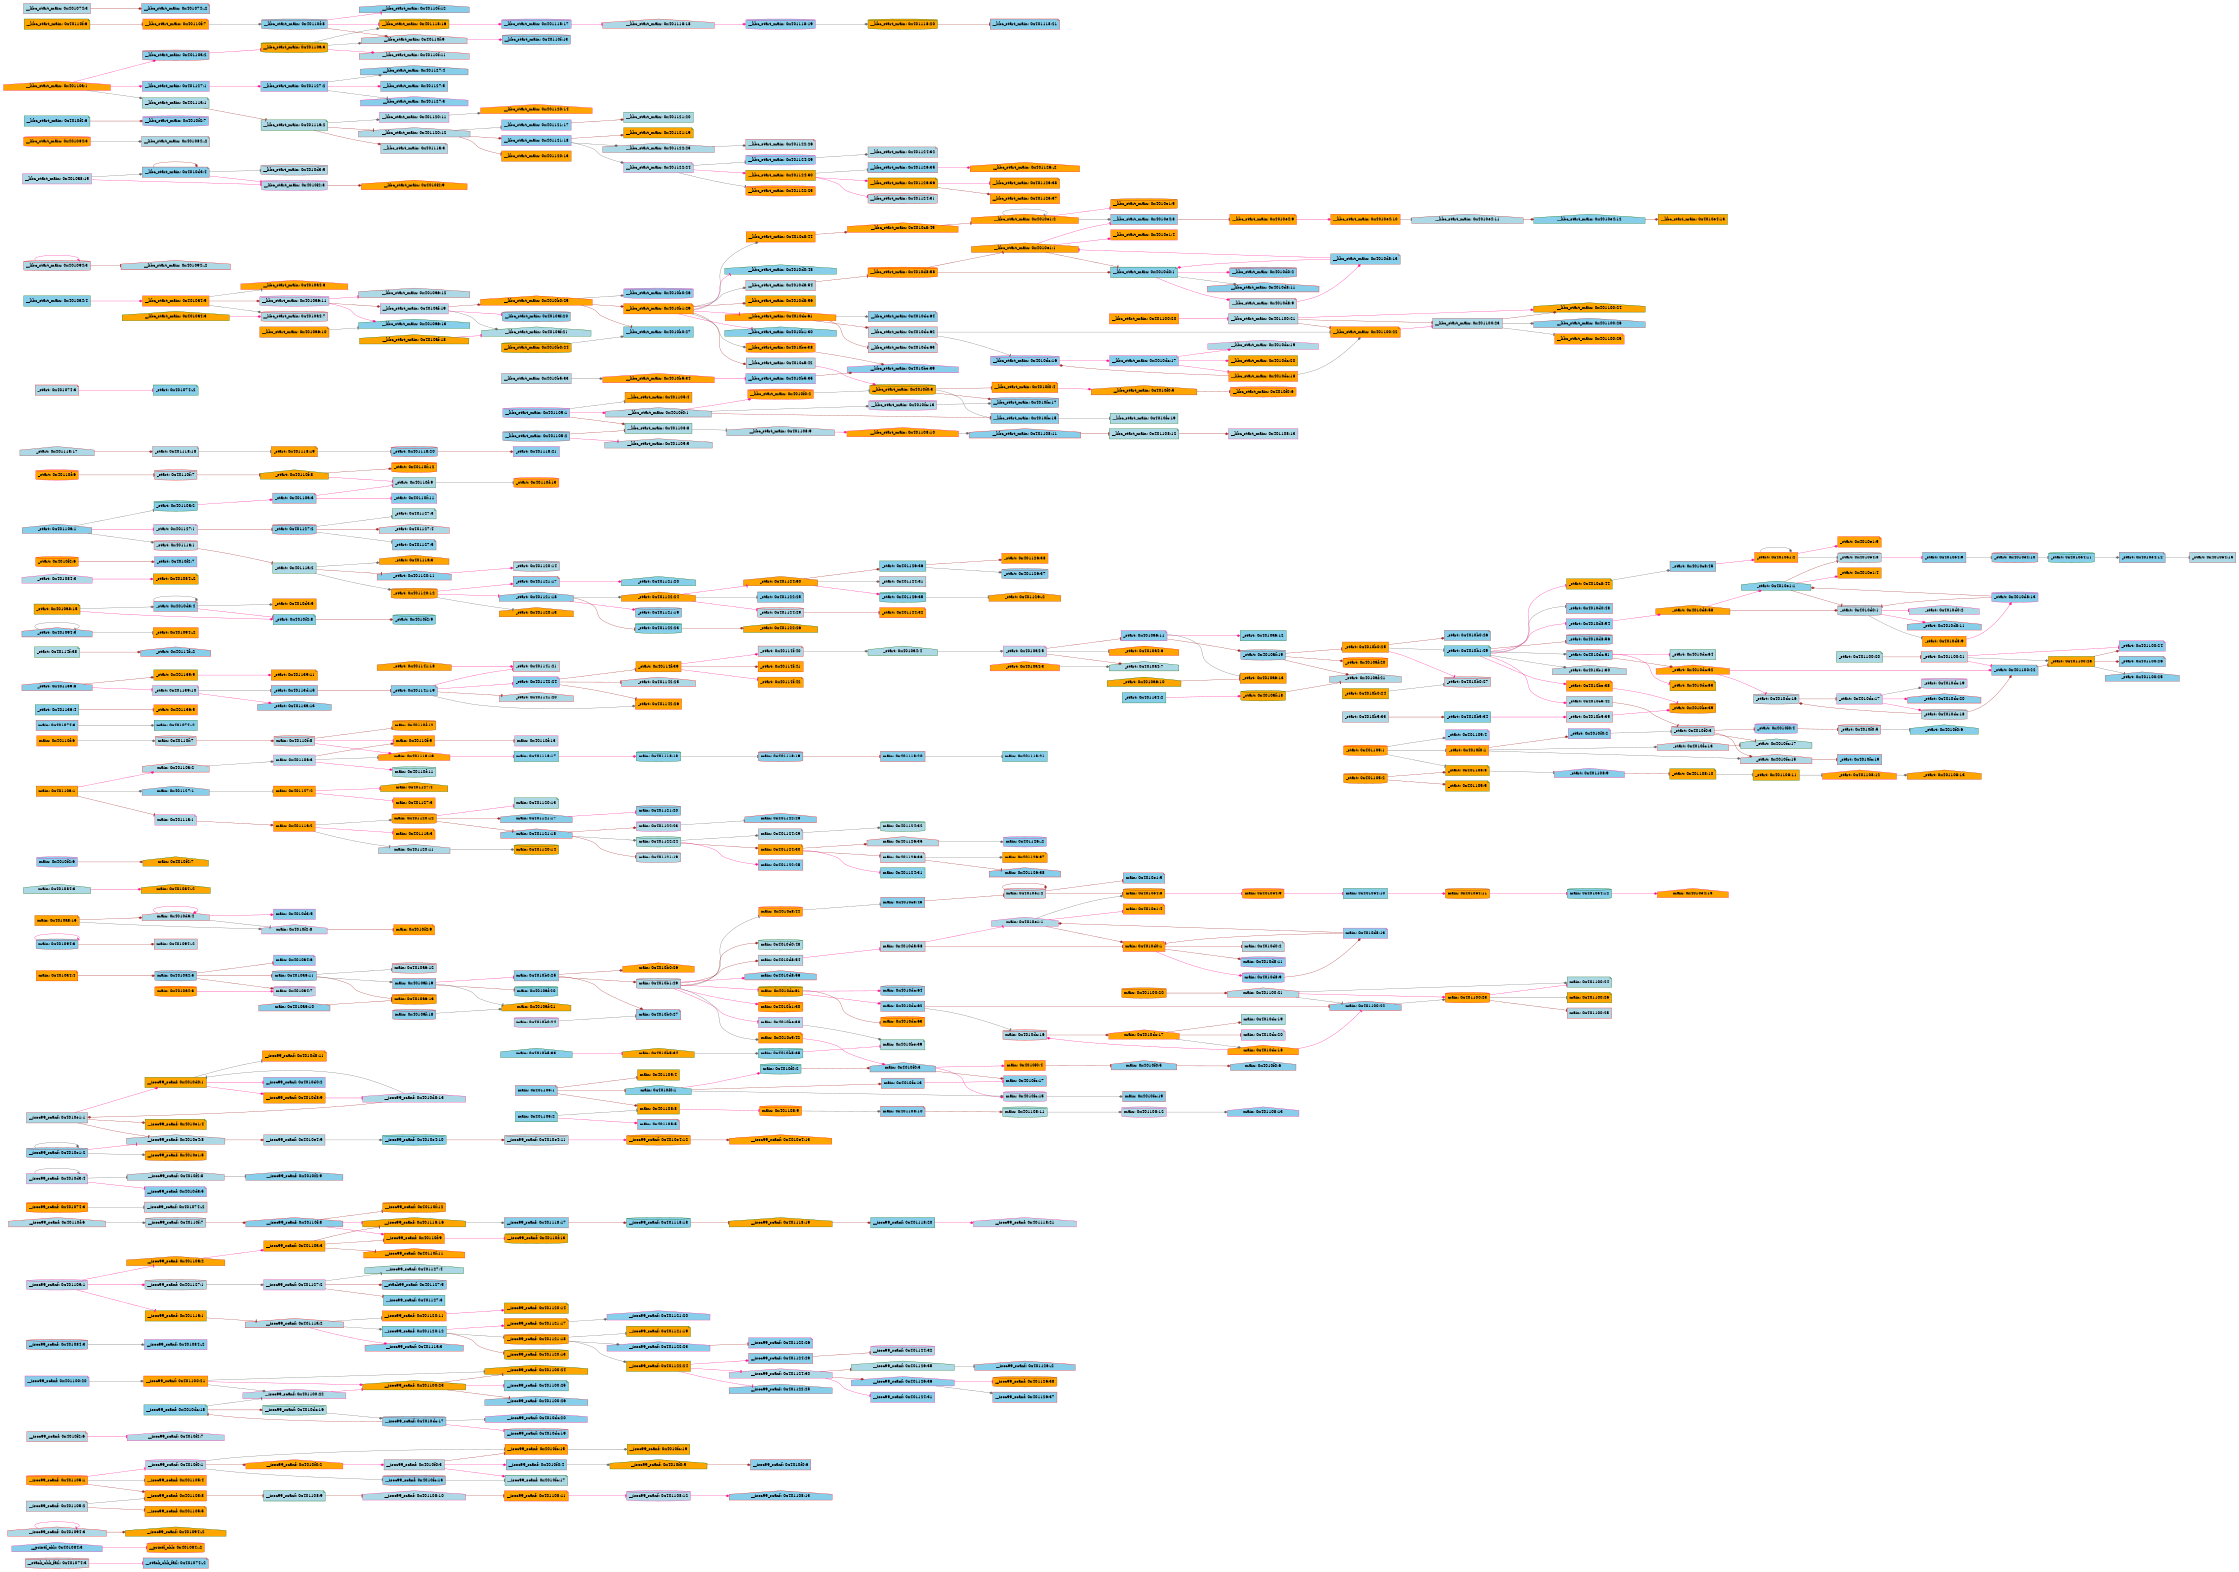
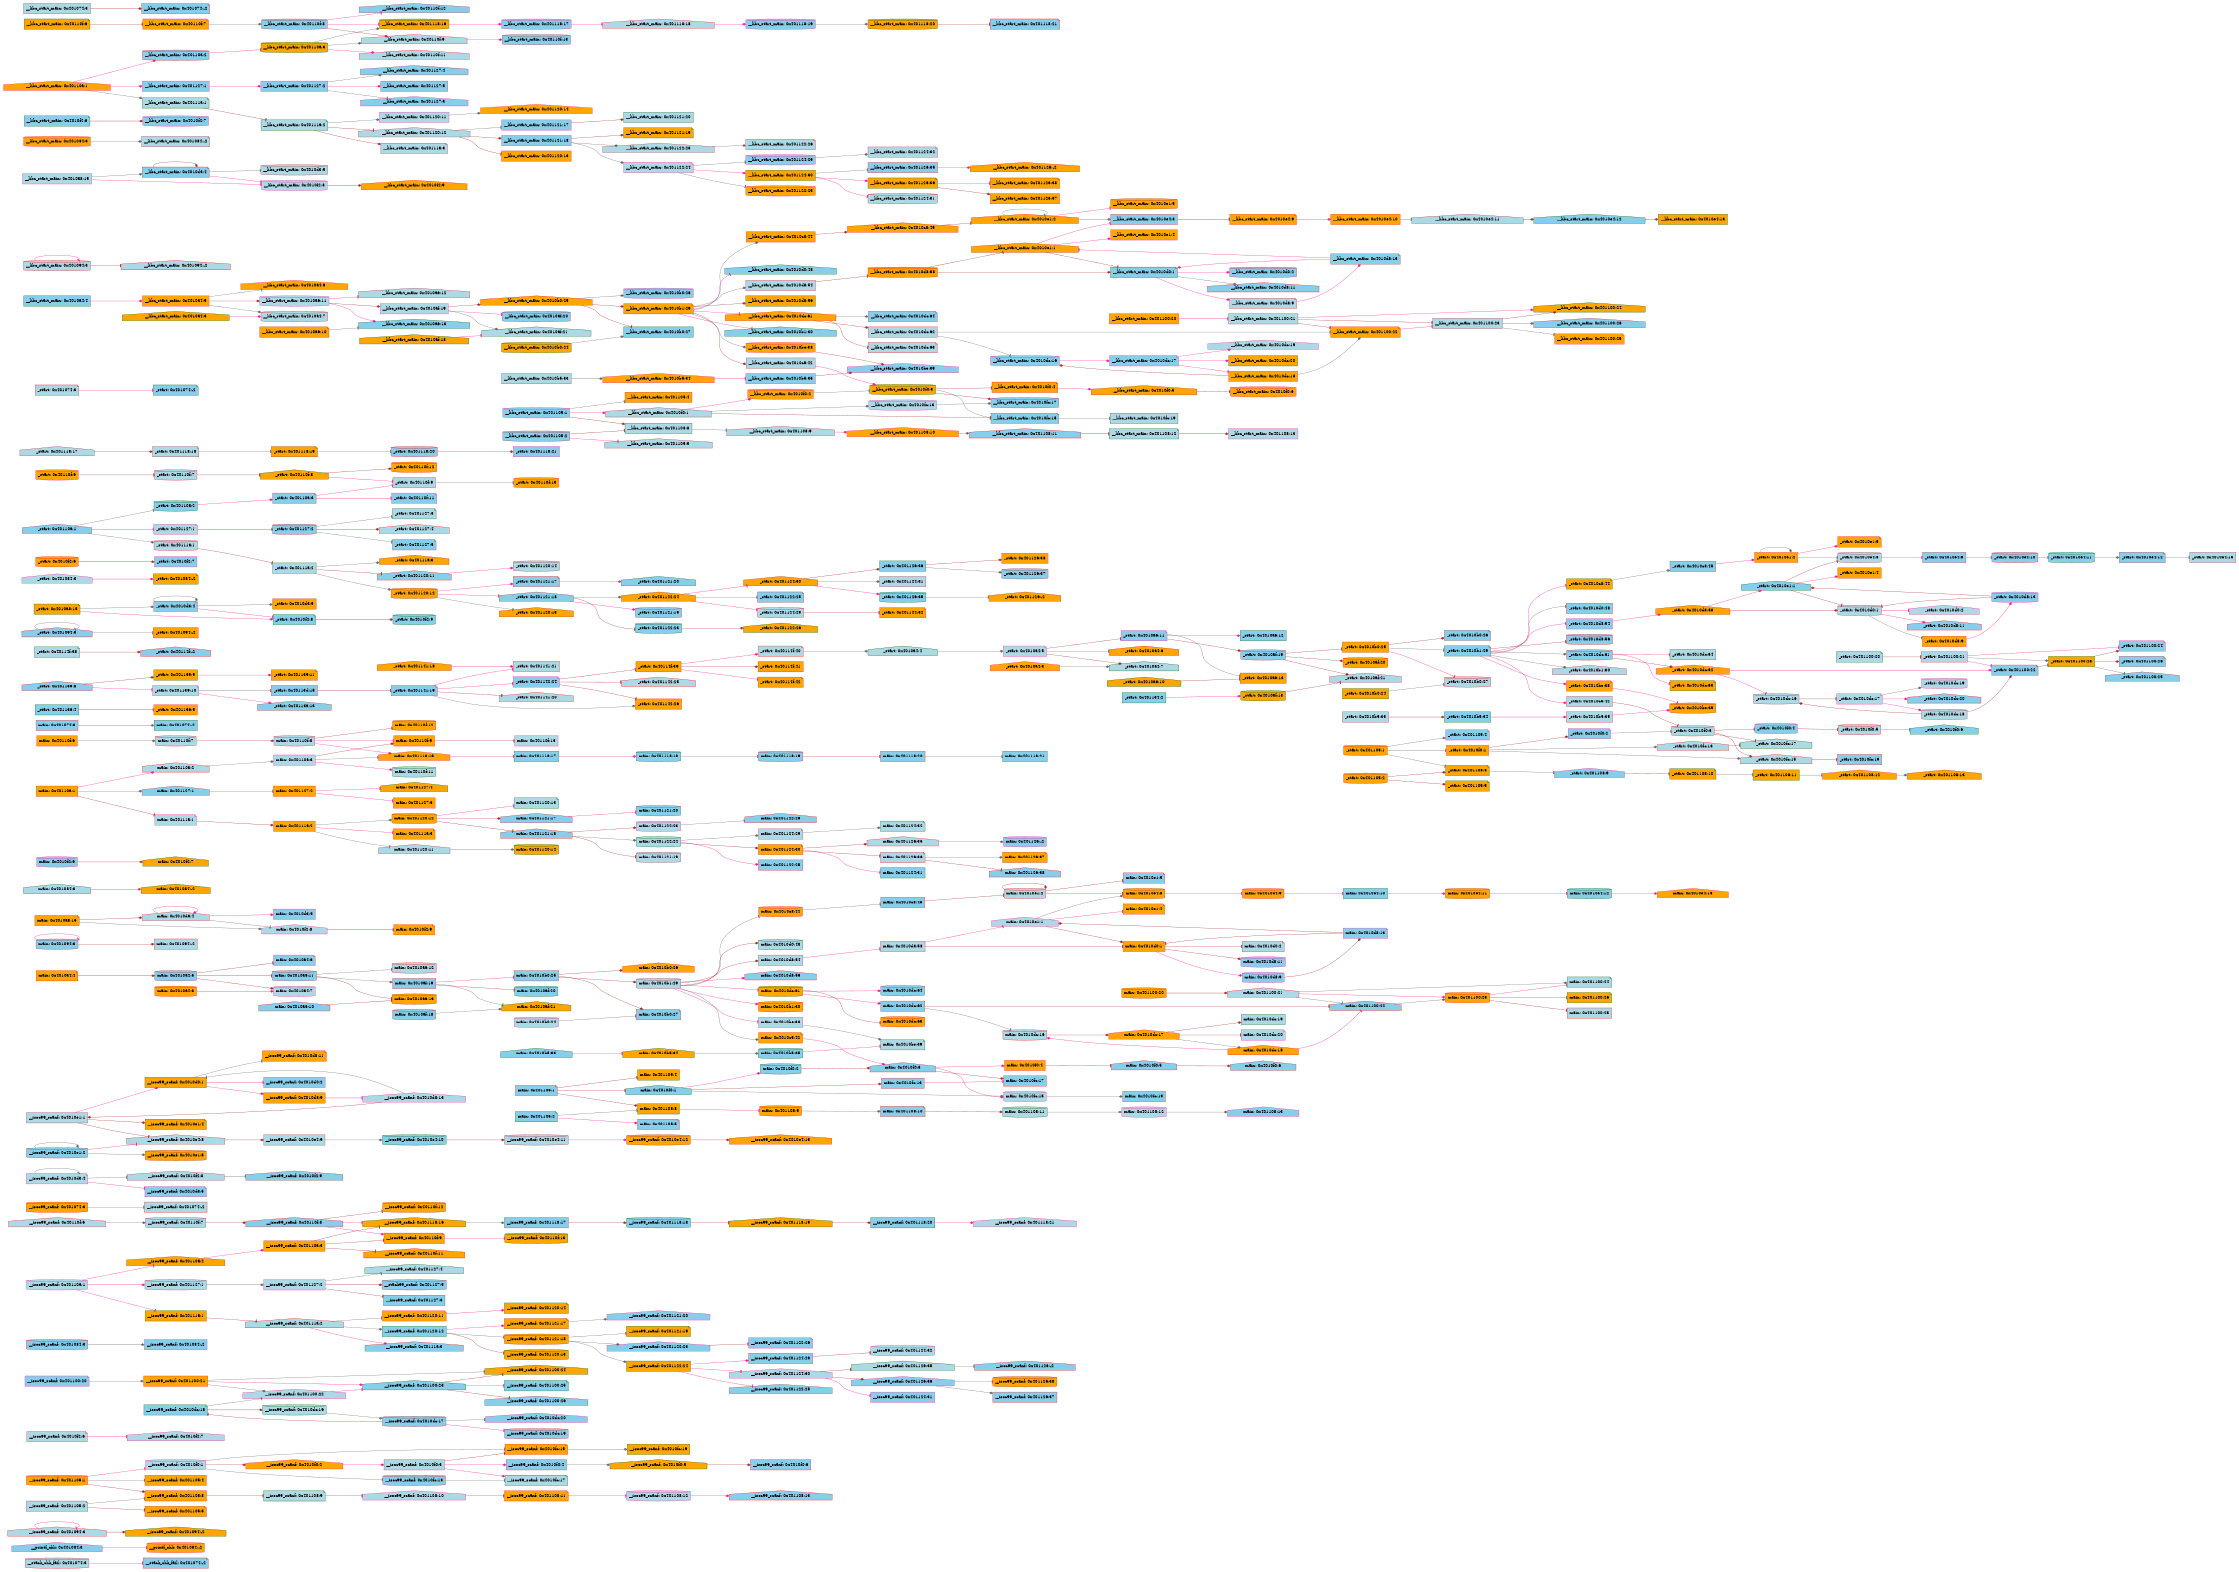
(414, 483) -> (414, 483)
(903, 826) -> (903, 826)
(414, 1386) -> (414, 1386)
